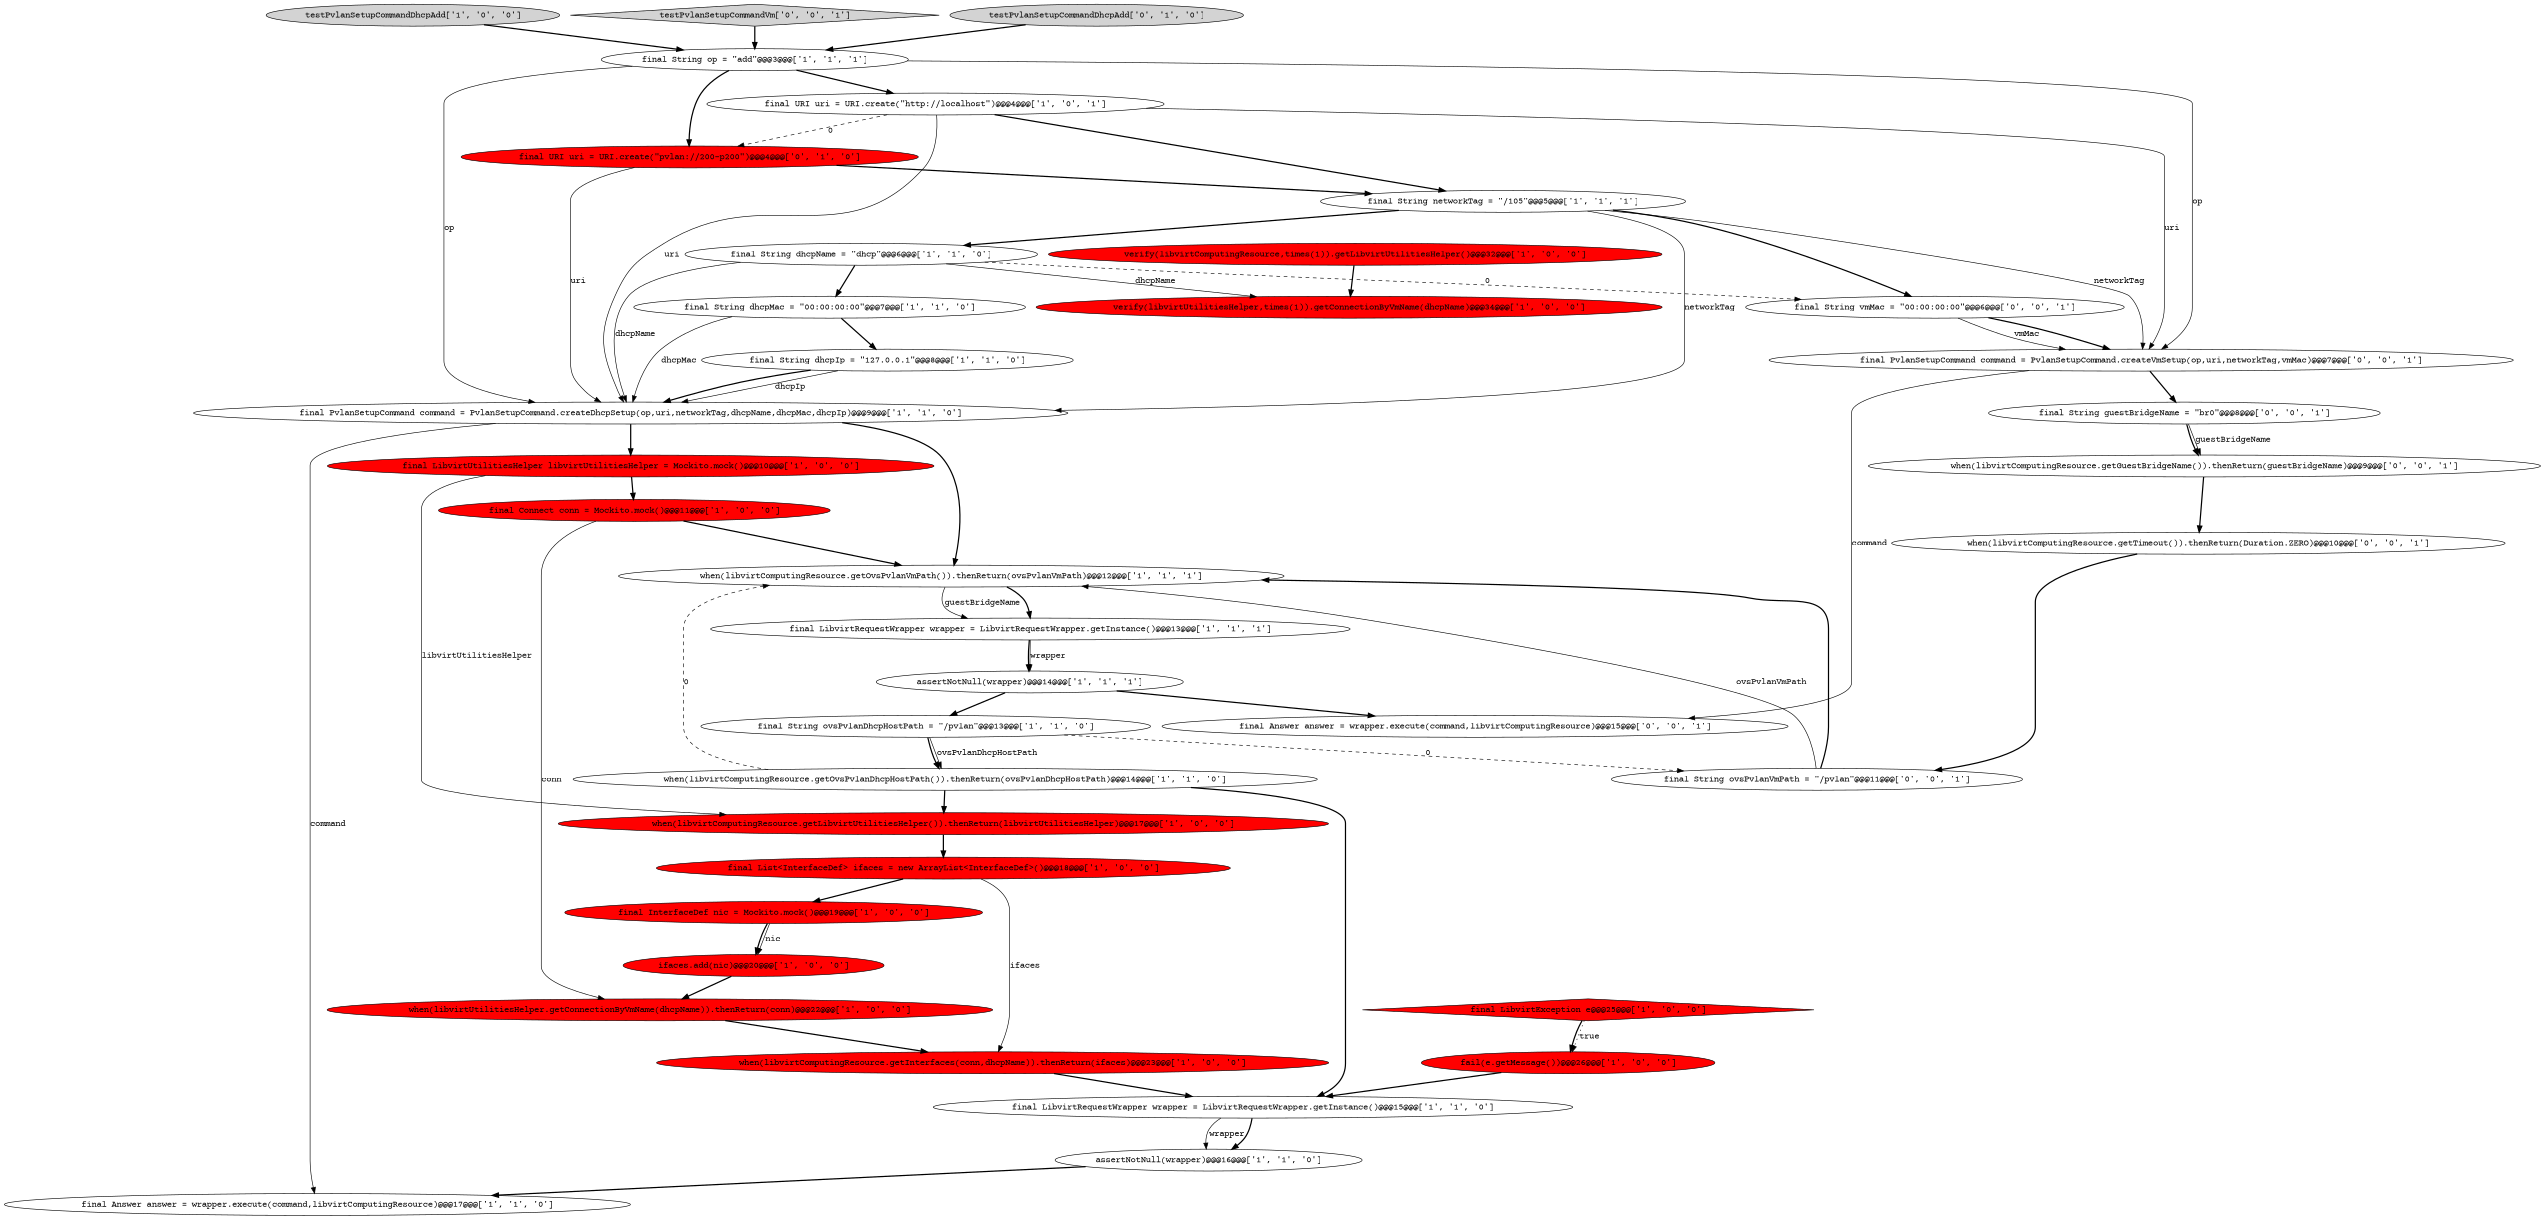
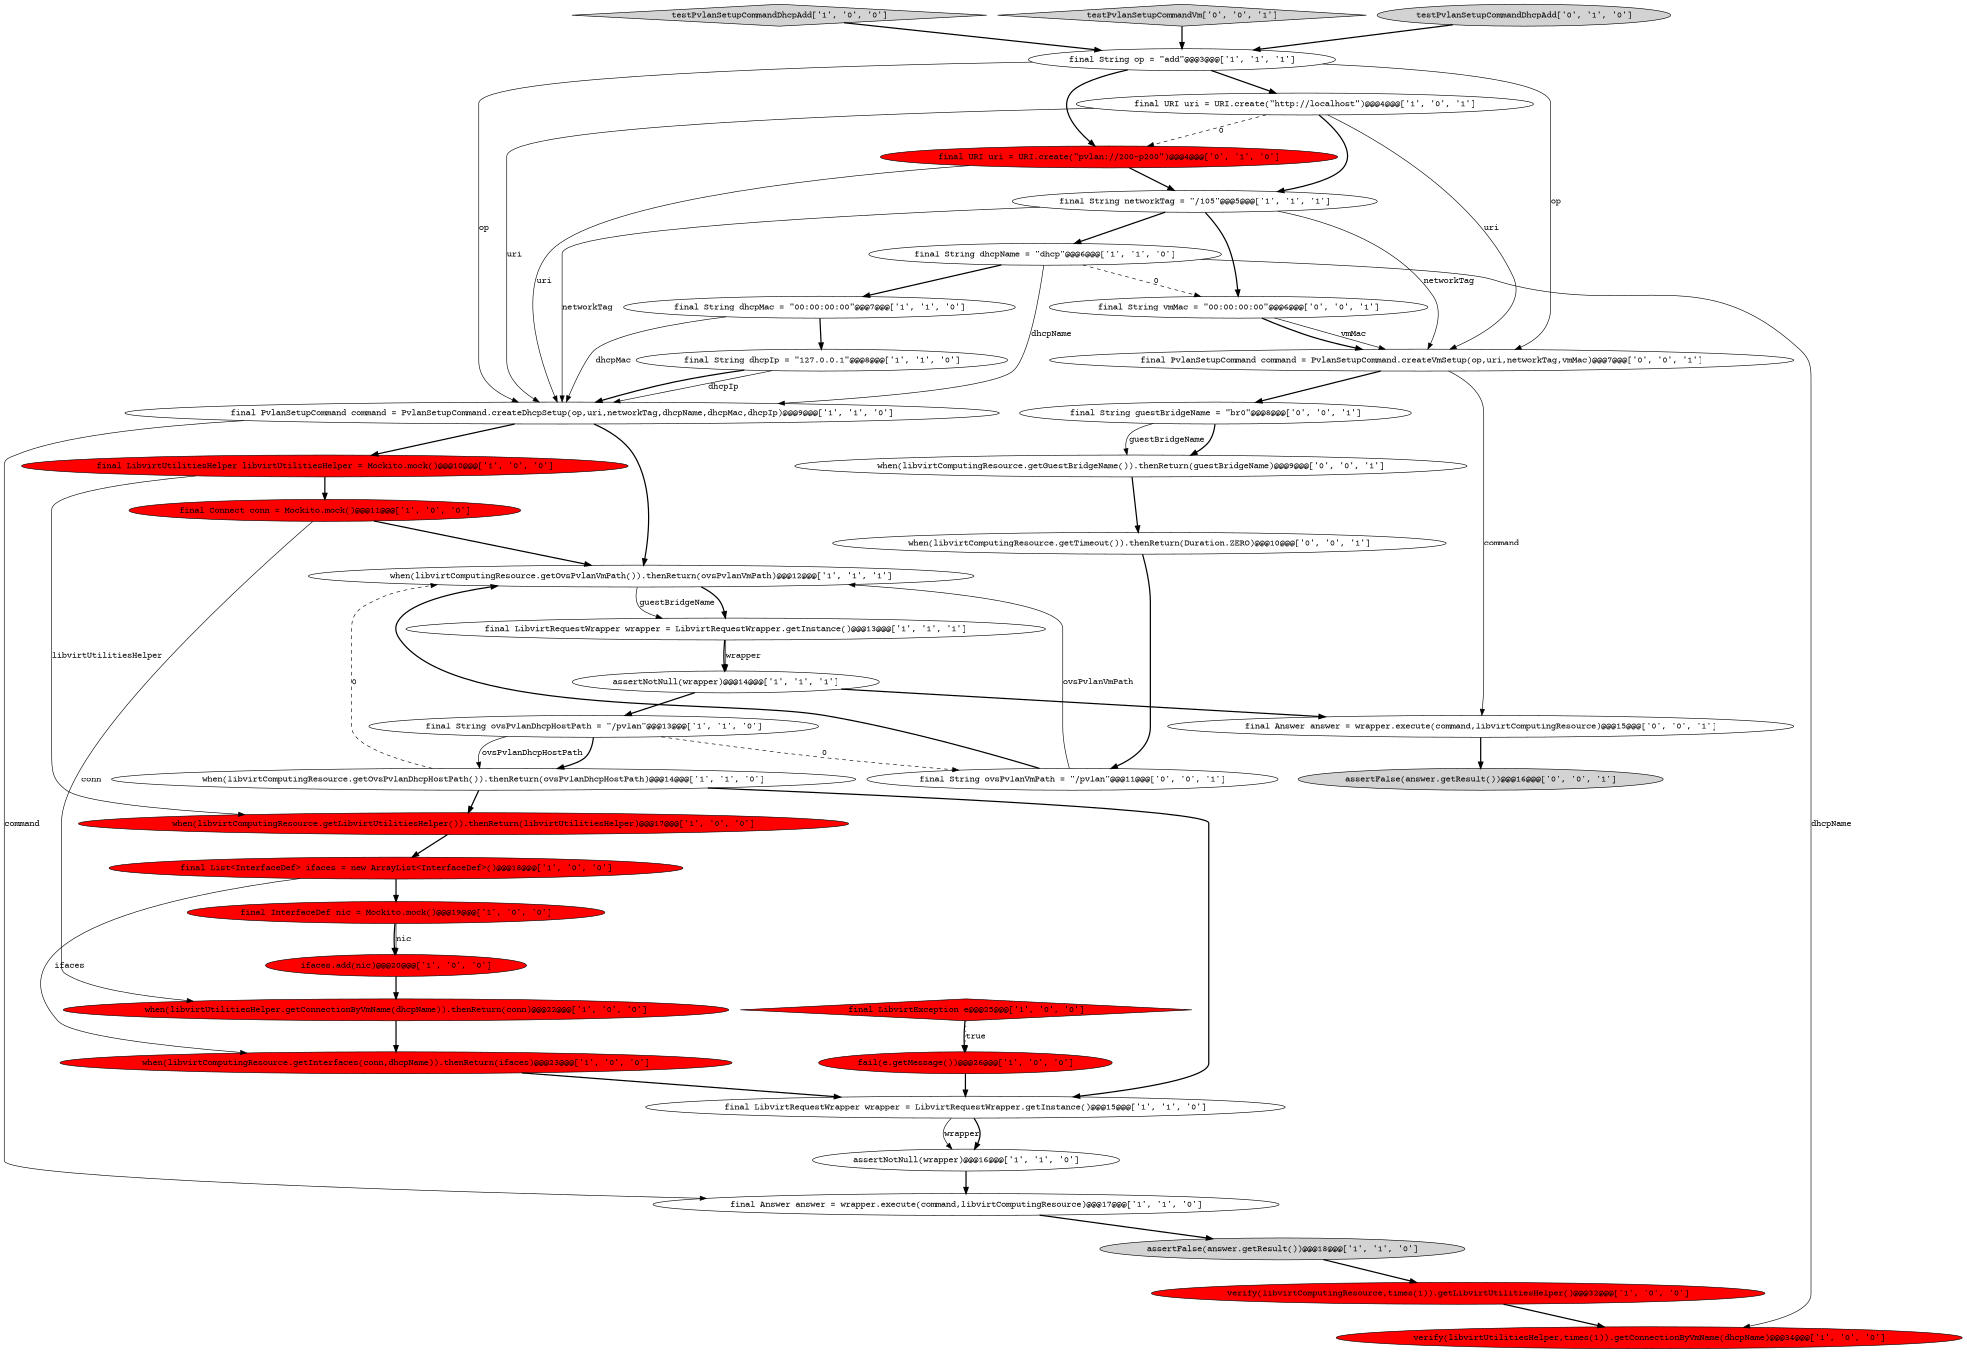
(413, 15) -> (779, 15)
none -> (1481, 779)
none -> (1282, 1249)
